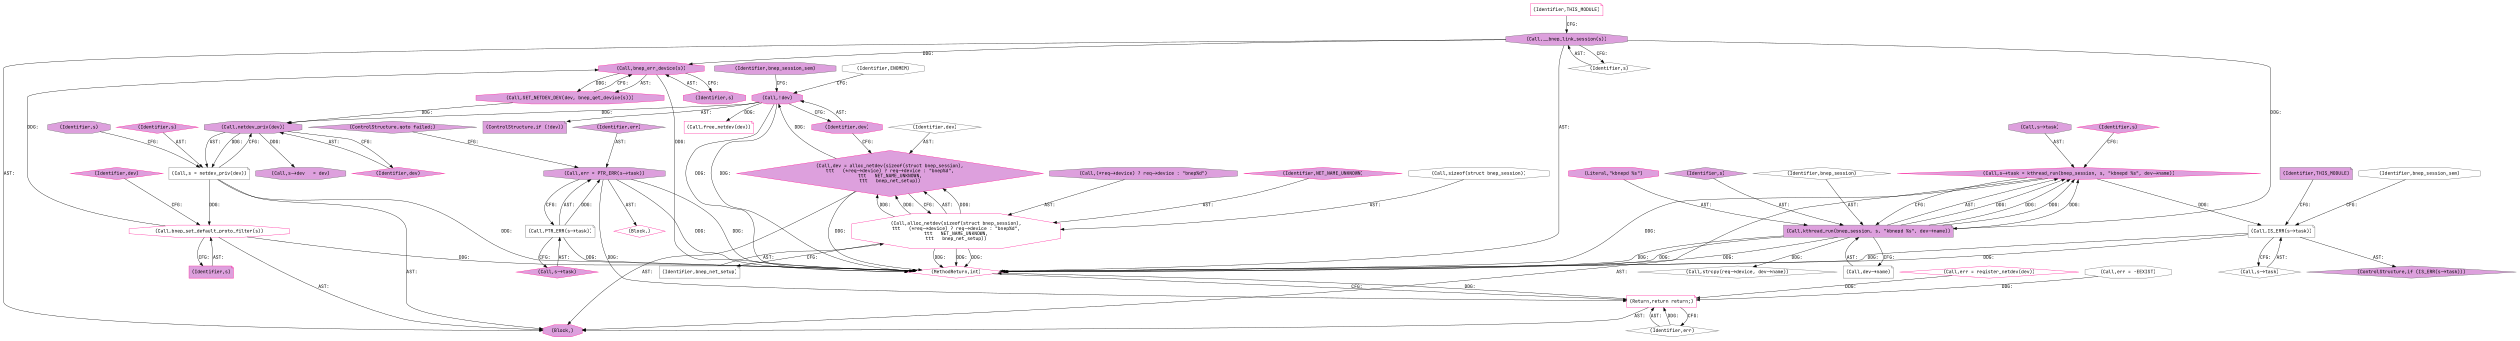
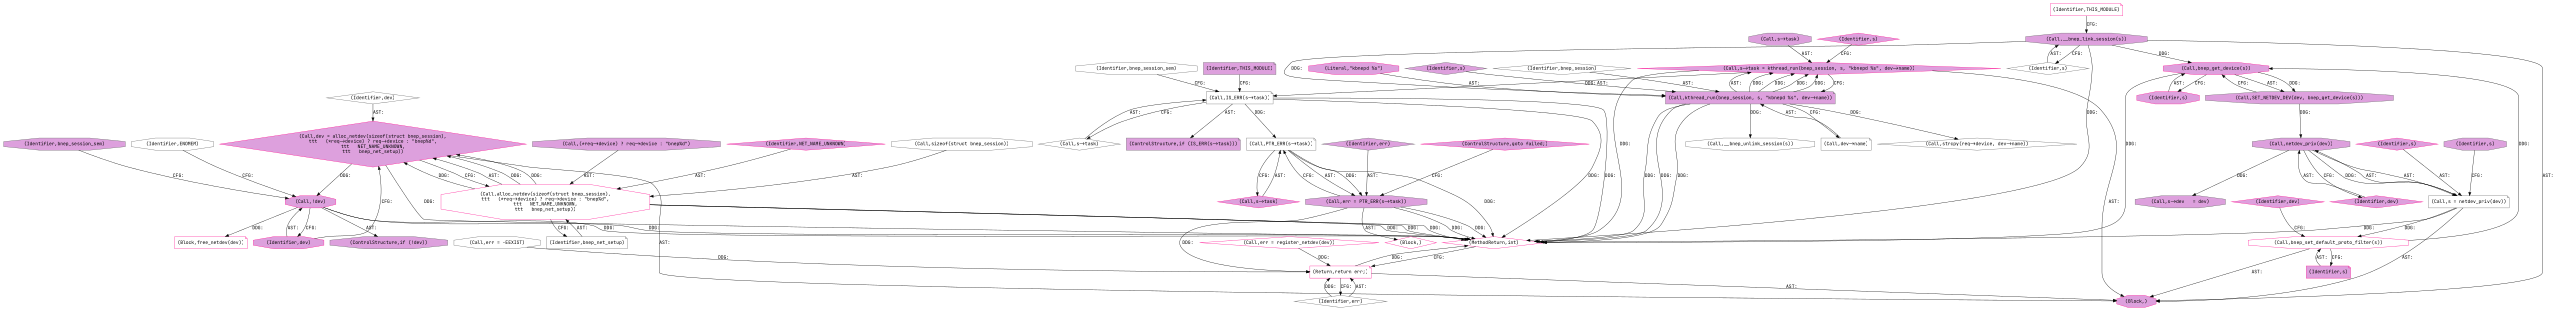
(651, 69) -> (2216, 69)
(570, 98) -> (2299, 98)
(525, 113) -> none
none -> (1259, 120)
(393, 127) -> (1505, 144)
(525, 127) -> (389, 243)
(719, 127) -> (211, 243)
(1566, 127) -> (2094, 113)
(256, 142) -> (2373, 176)
none -> (1750, 144)
(580, 265) -> none
(2411, 272) -> (1183, 144)
(1662, 301) -> (1341, 272)
